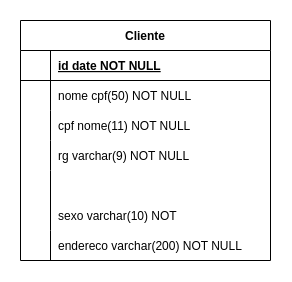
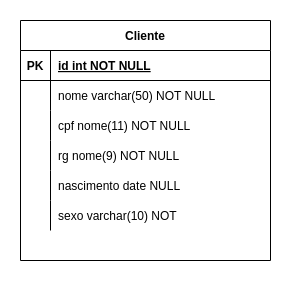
none -> (36, 66)
(106, 66) -> (101, 66)
(124, 96) -> (137, 96)
(127, 156) -> (117, 156)
none -> (161, 186)
(161, 246) -> none
